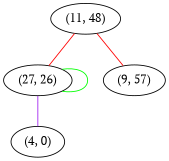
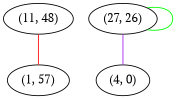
(62, 50) -> none
(134, 80) -> (38, 80)
